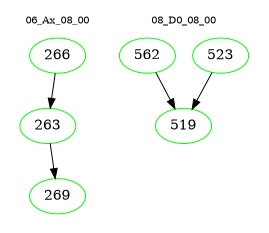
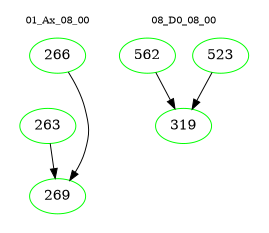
(58, 21) -> (58, 21)
(53, 86) -> (88, 121)
(184, 126) -> (184, 126)
